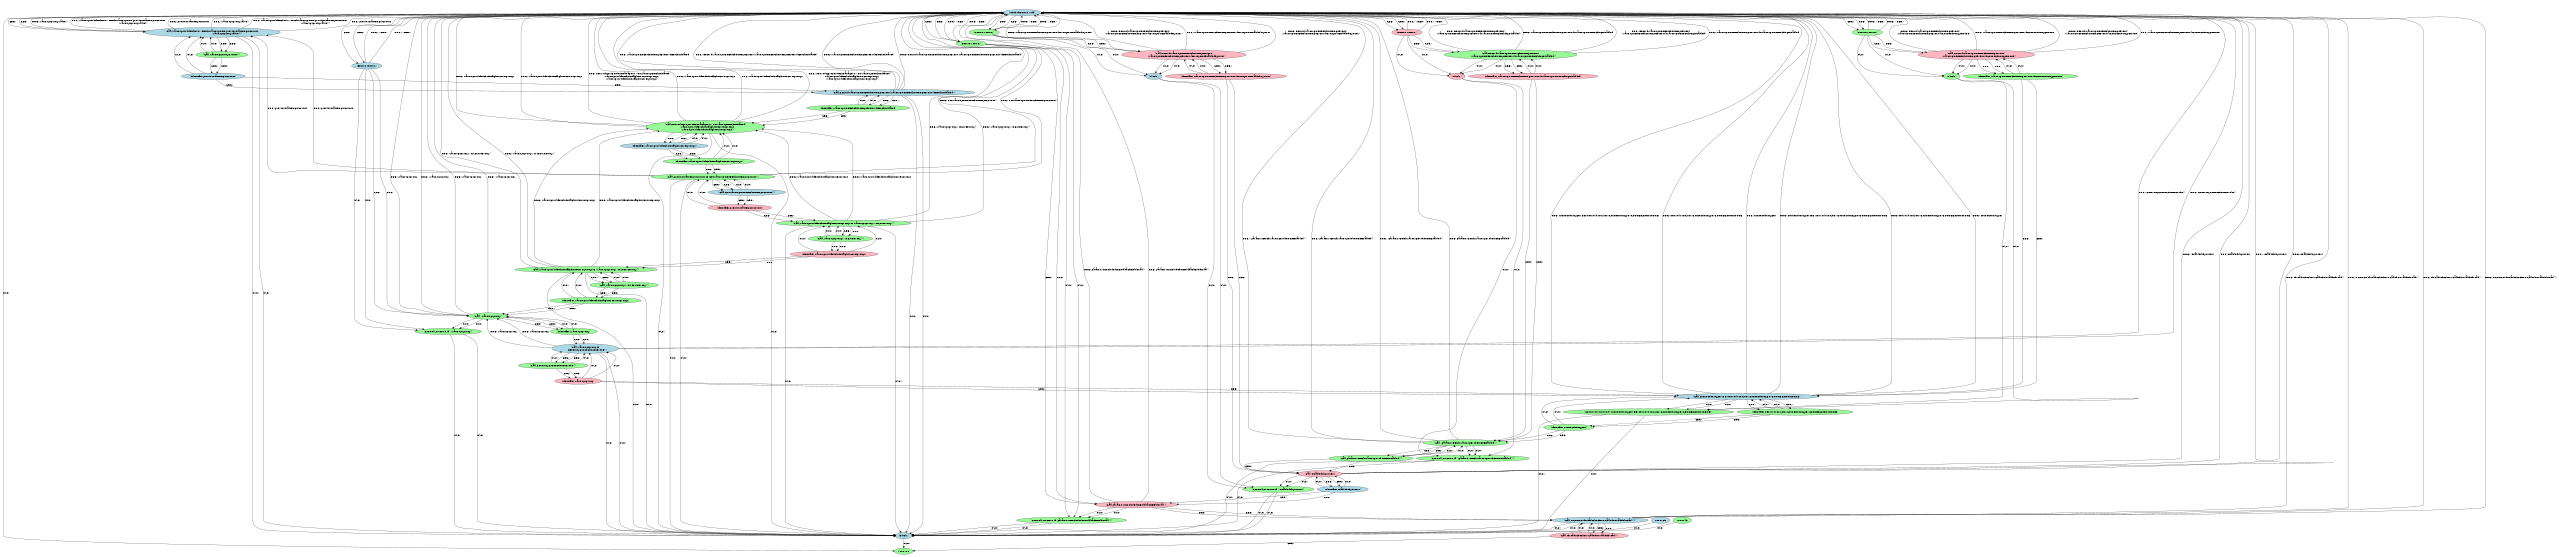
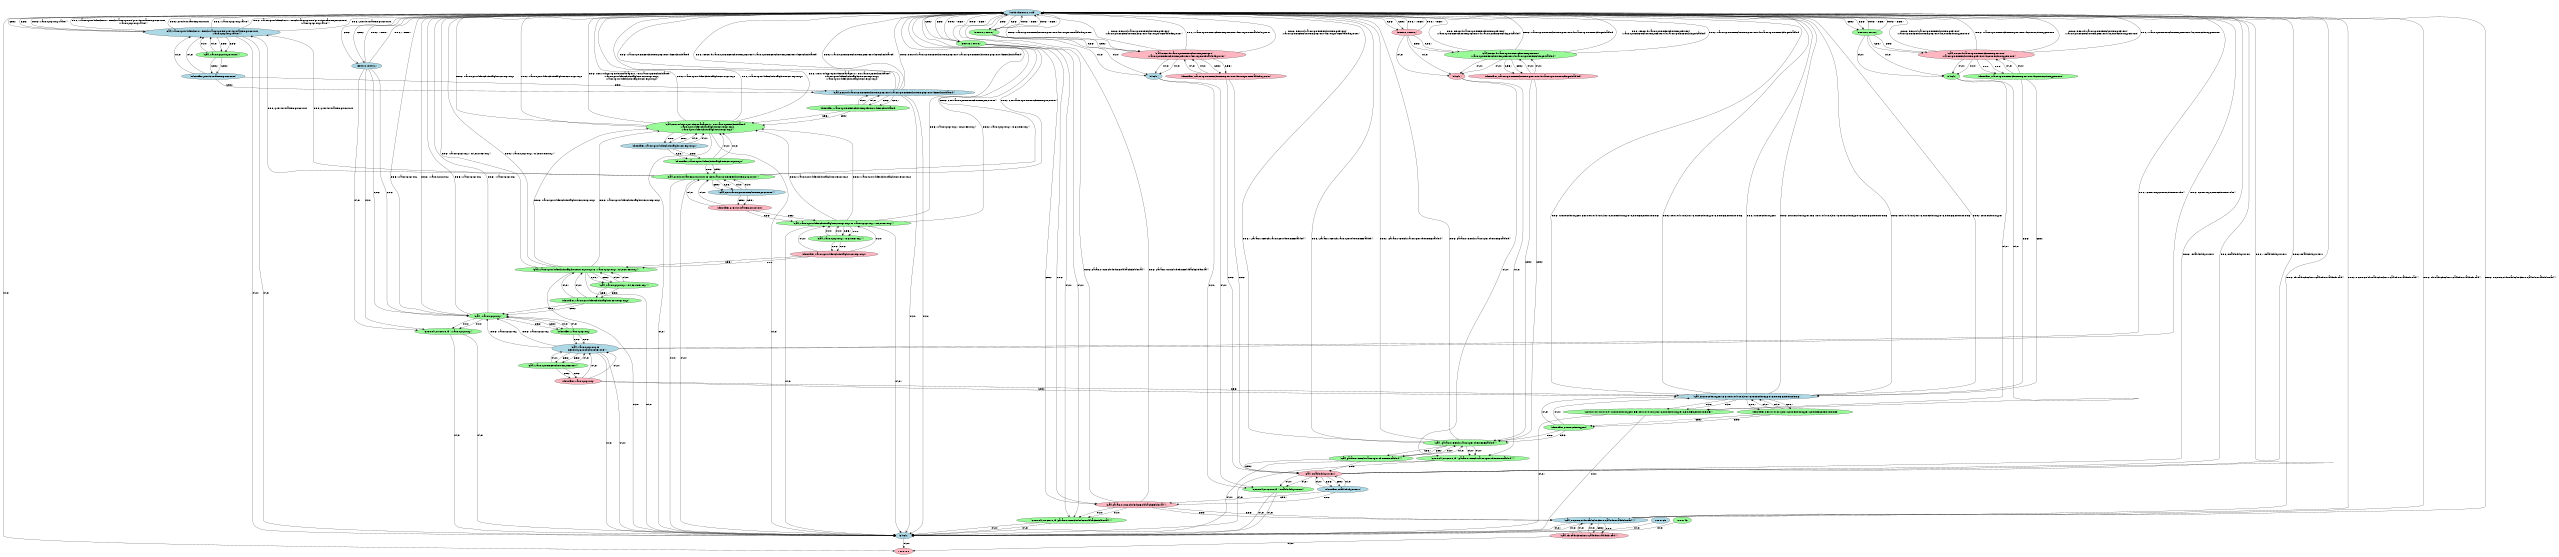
(553, 366) -> (553, 366)
(1291, 543) -> (1291, 543)
(904, 551) -> (904, 551)
